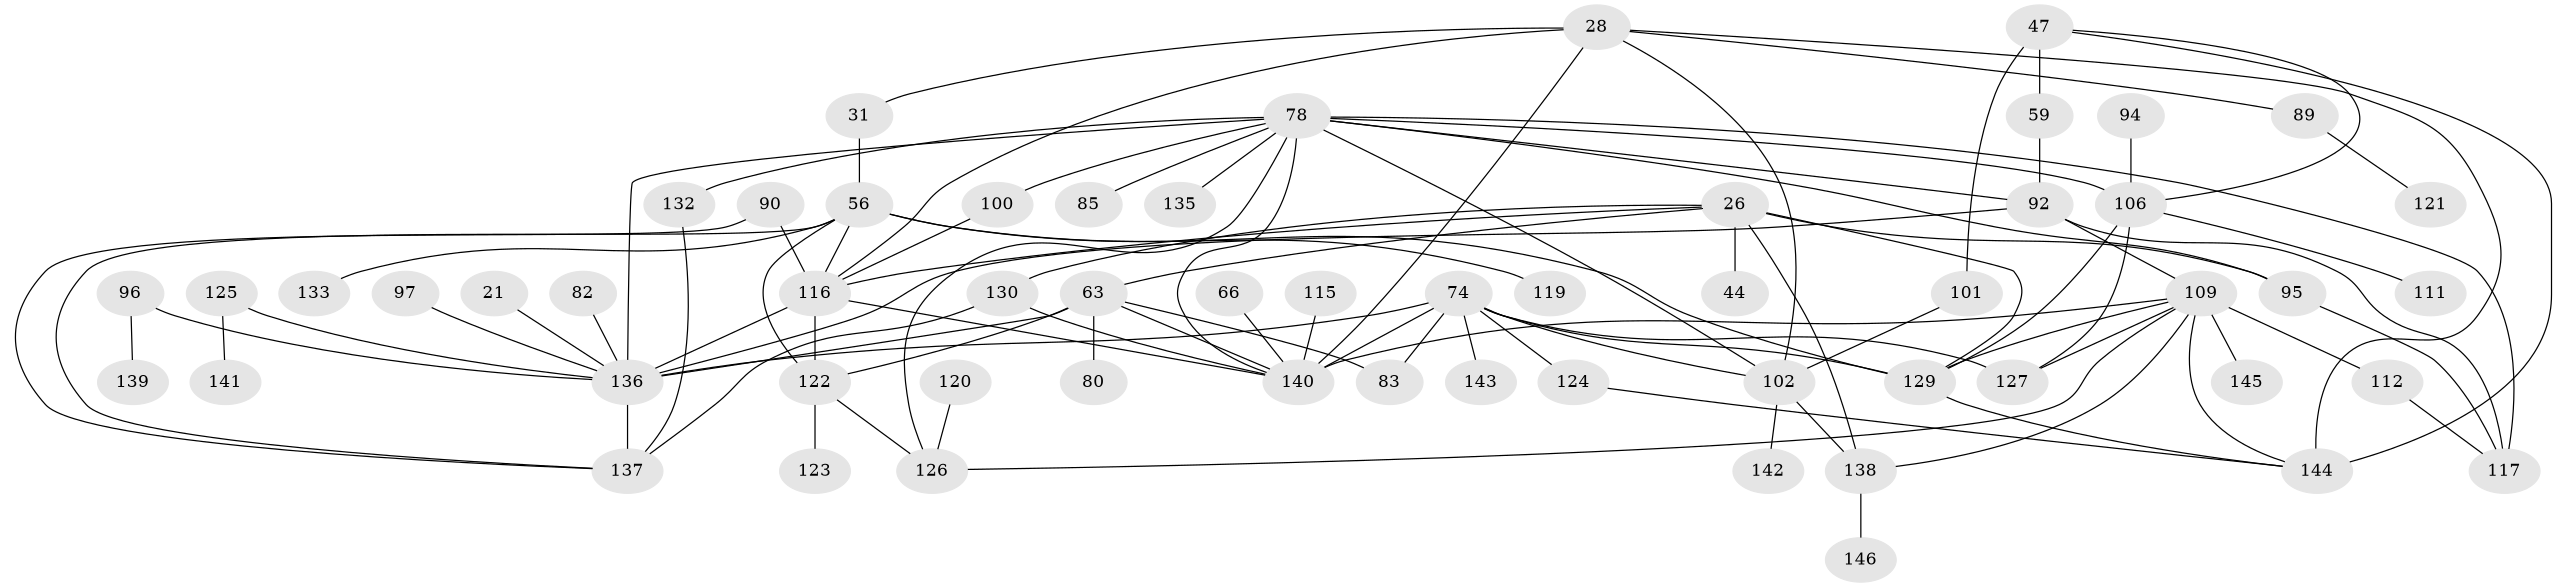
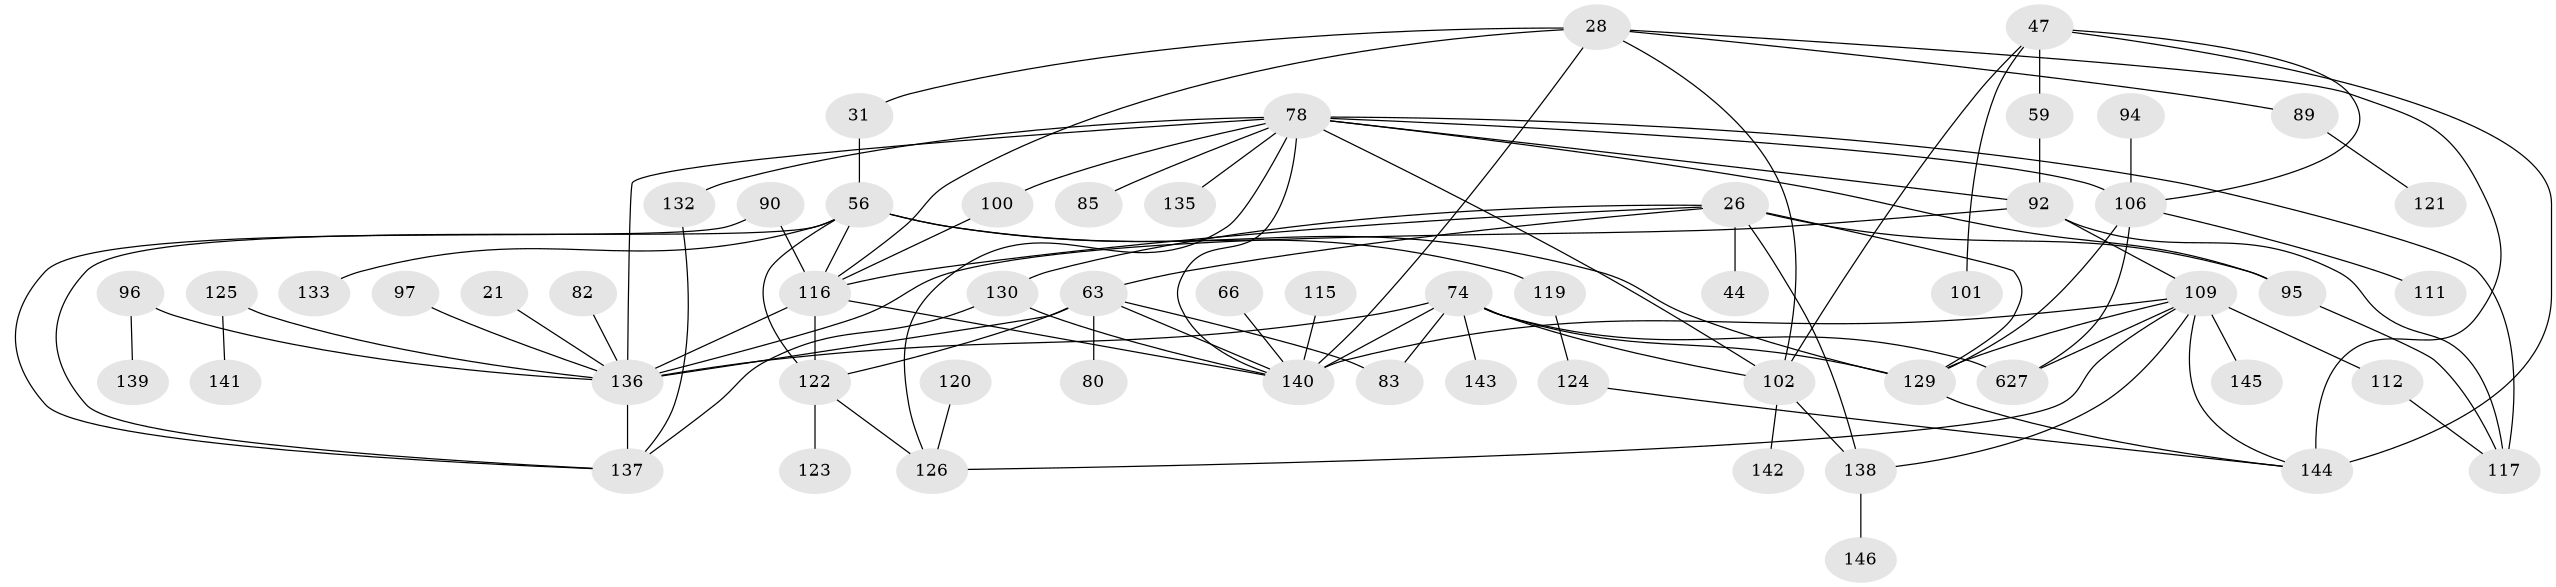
(1880, 335) -> (1899, 198)
(1516, 338) -> (1563, 343)
(2013, 382) -> (2013, 382)
